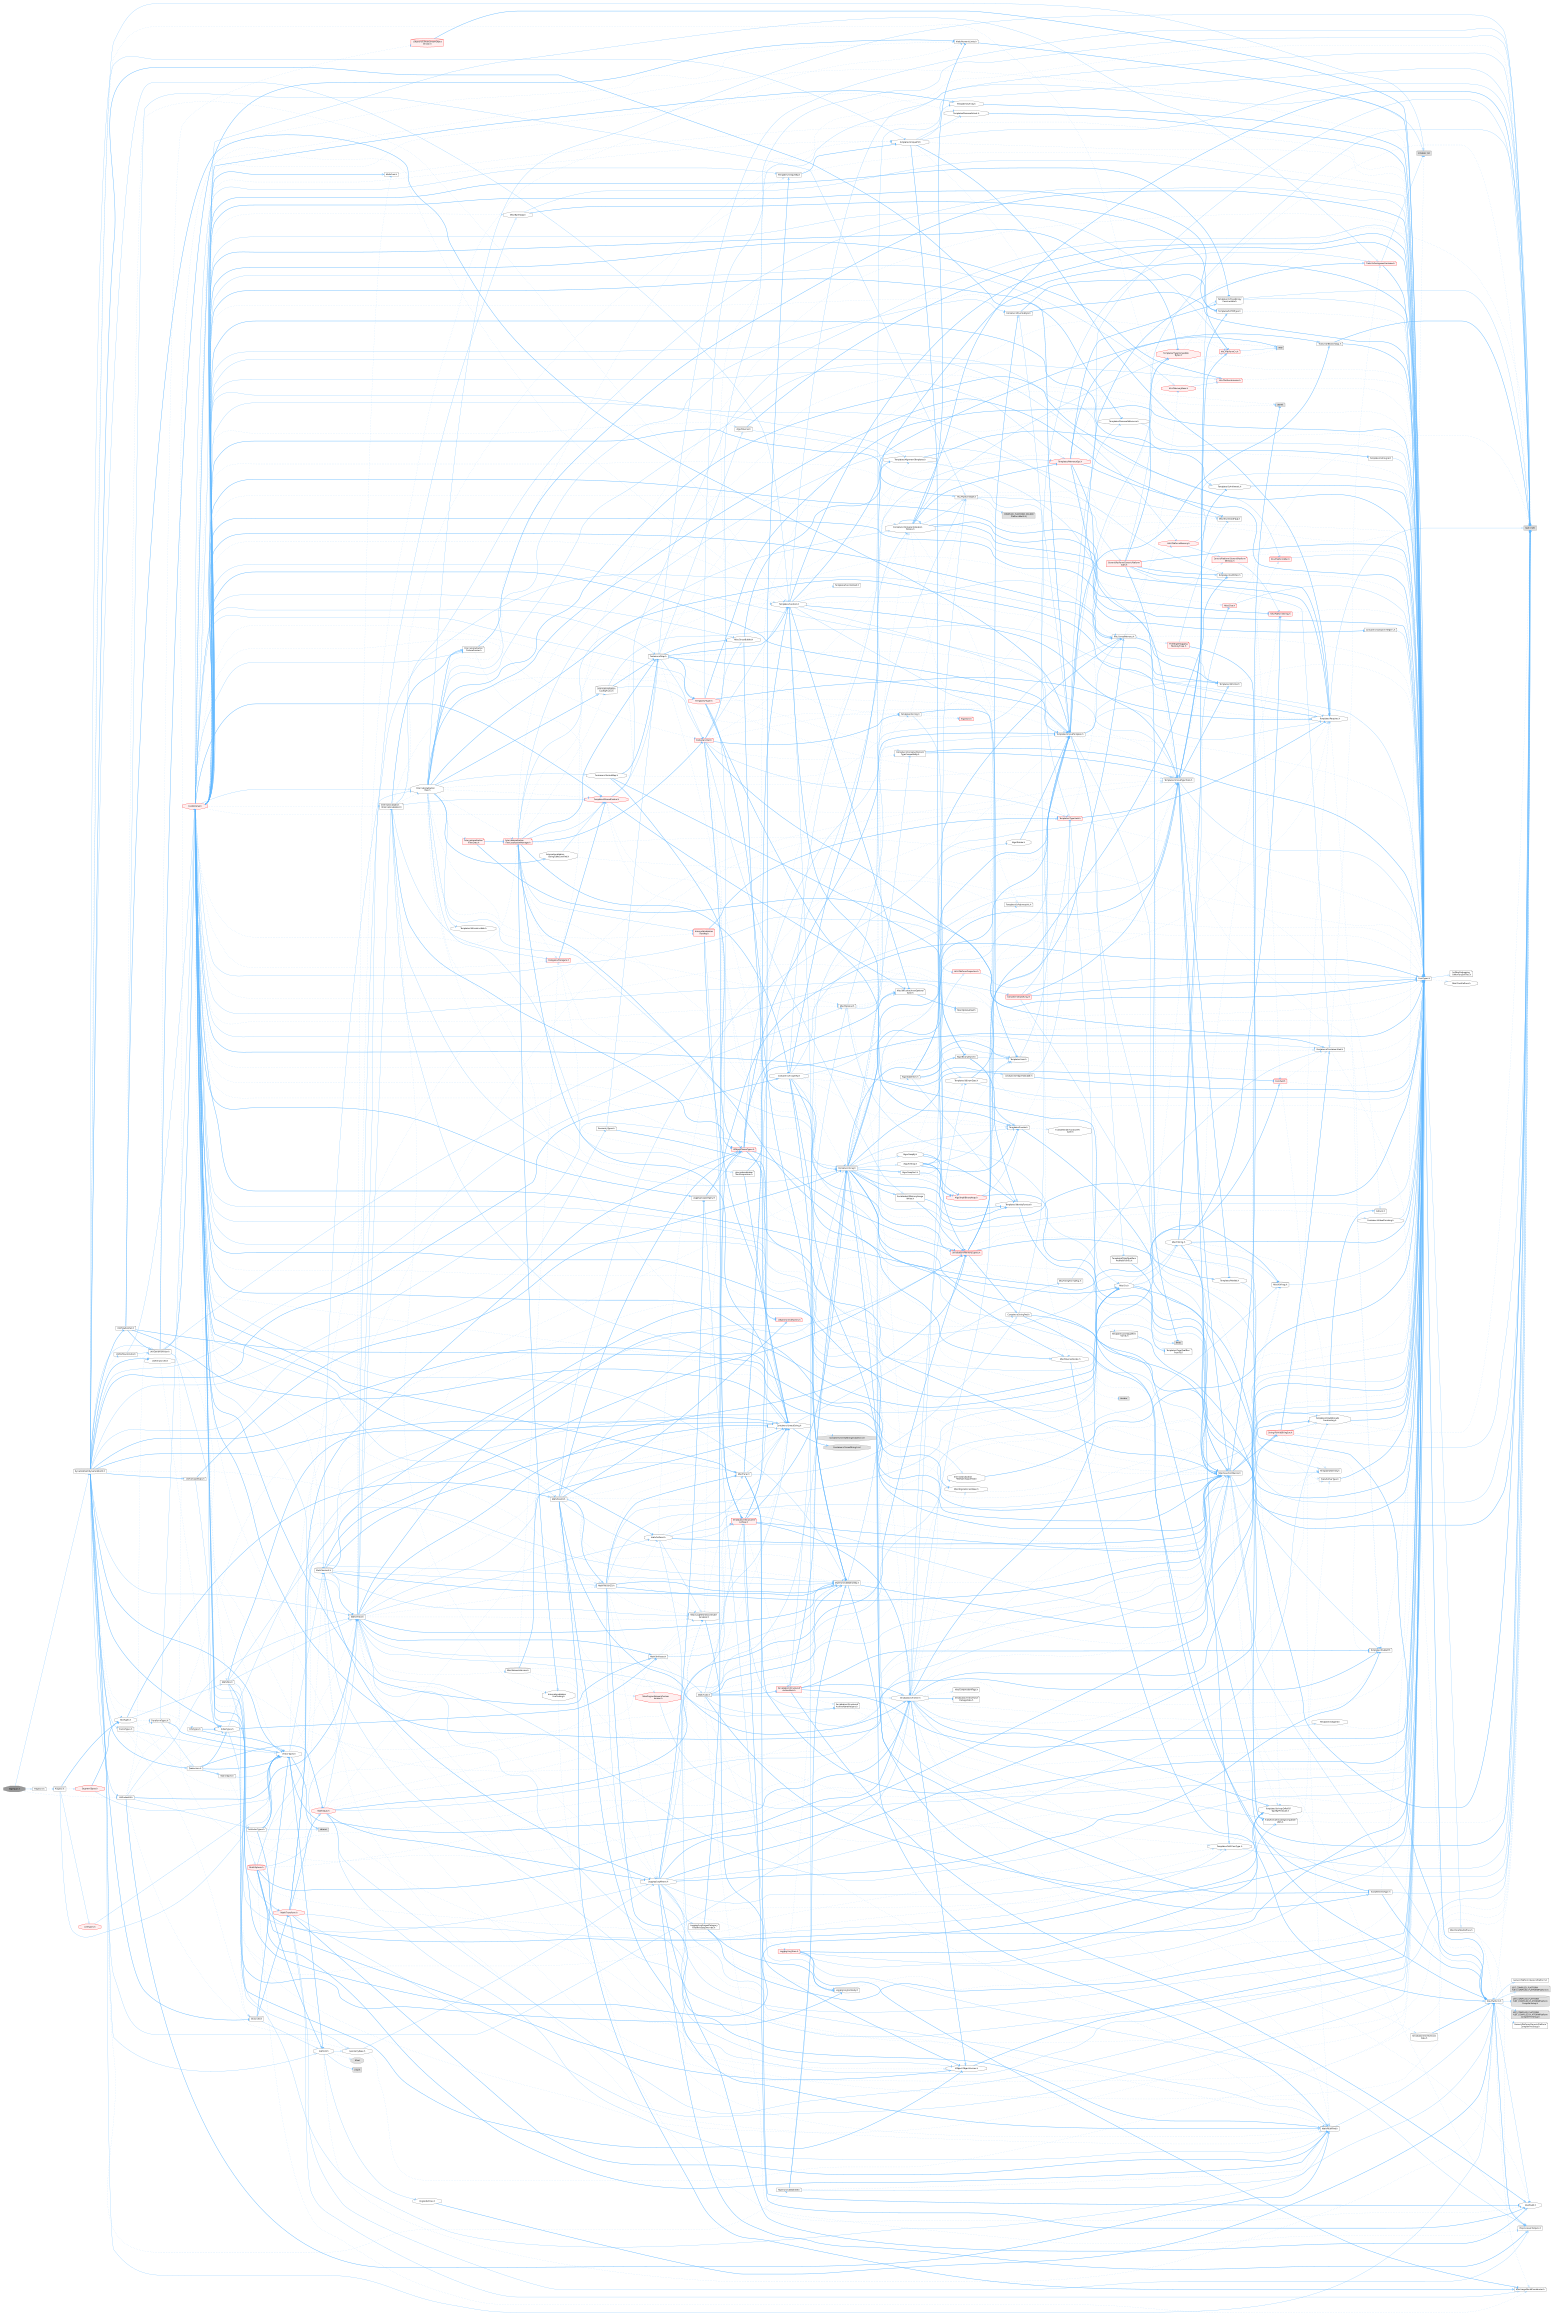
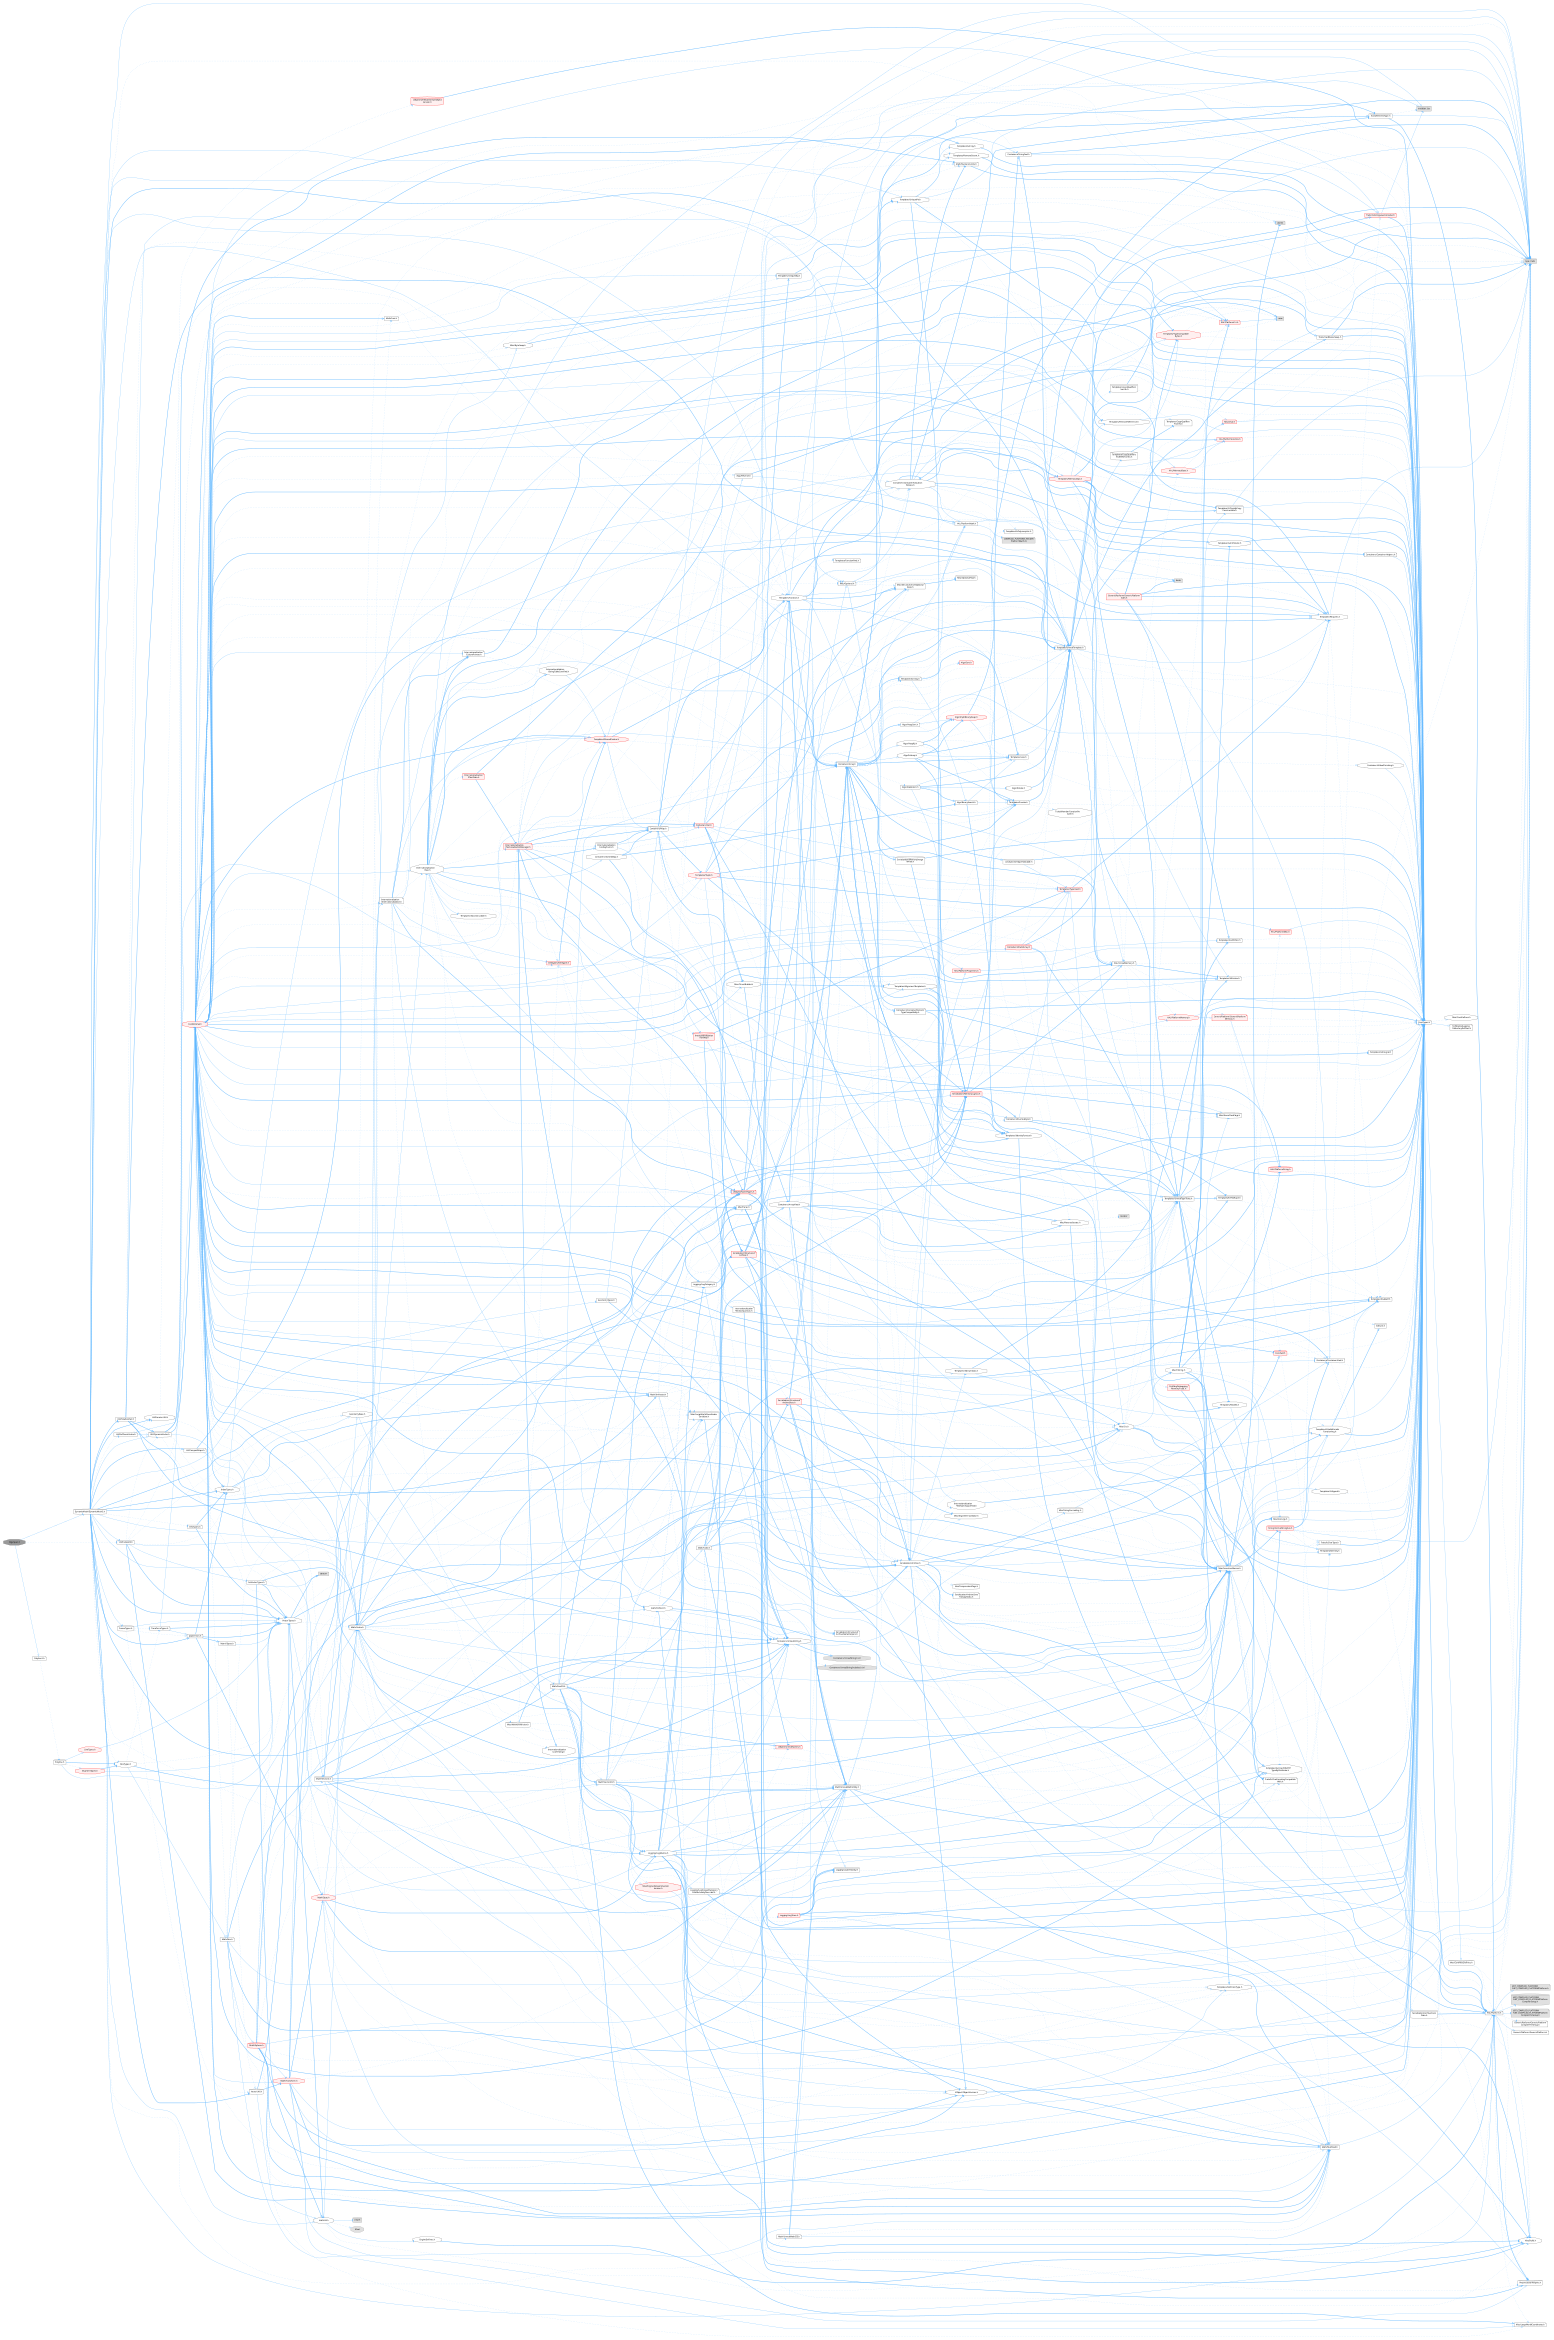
(1142, 2140) -> (1217, 1961)
